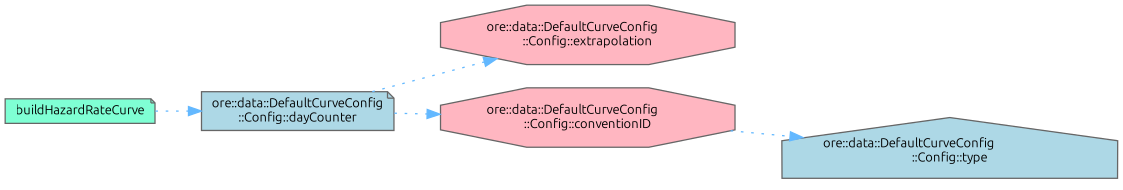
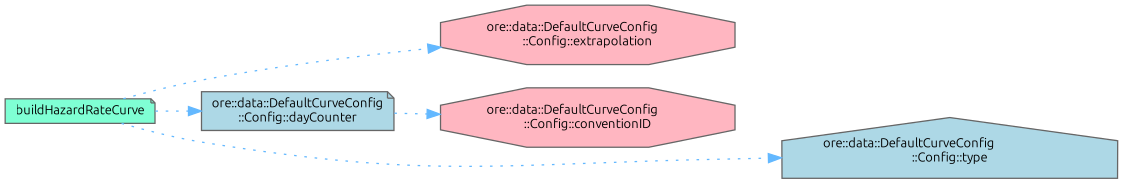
(428, 77) -> (275, 68)
(760, 134) -> (443, 166)
